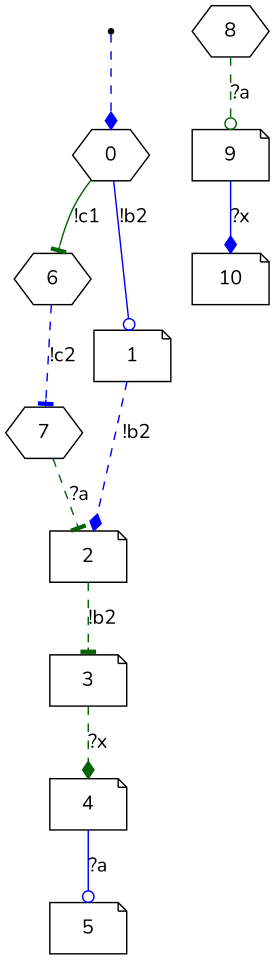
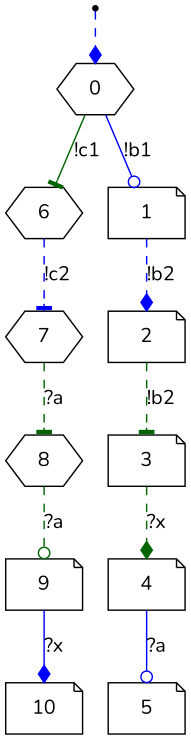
(134, 217) -> (138, 151)
(65, 491) -> (44, 395)
